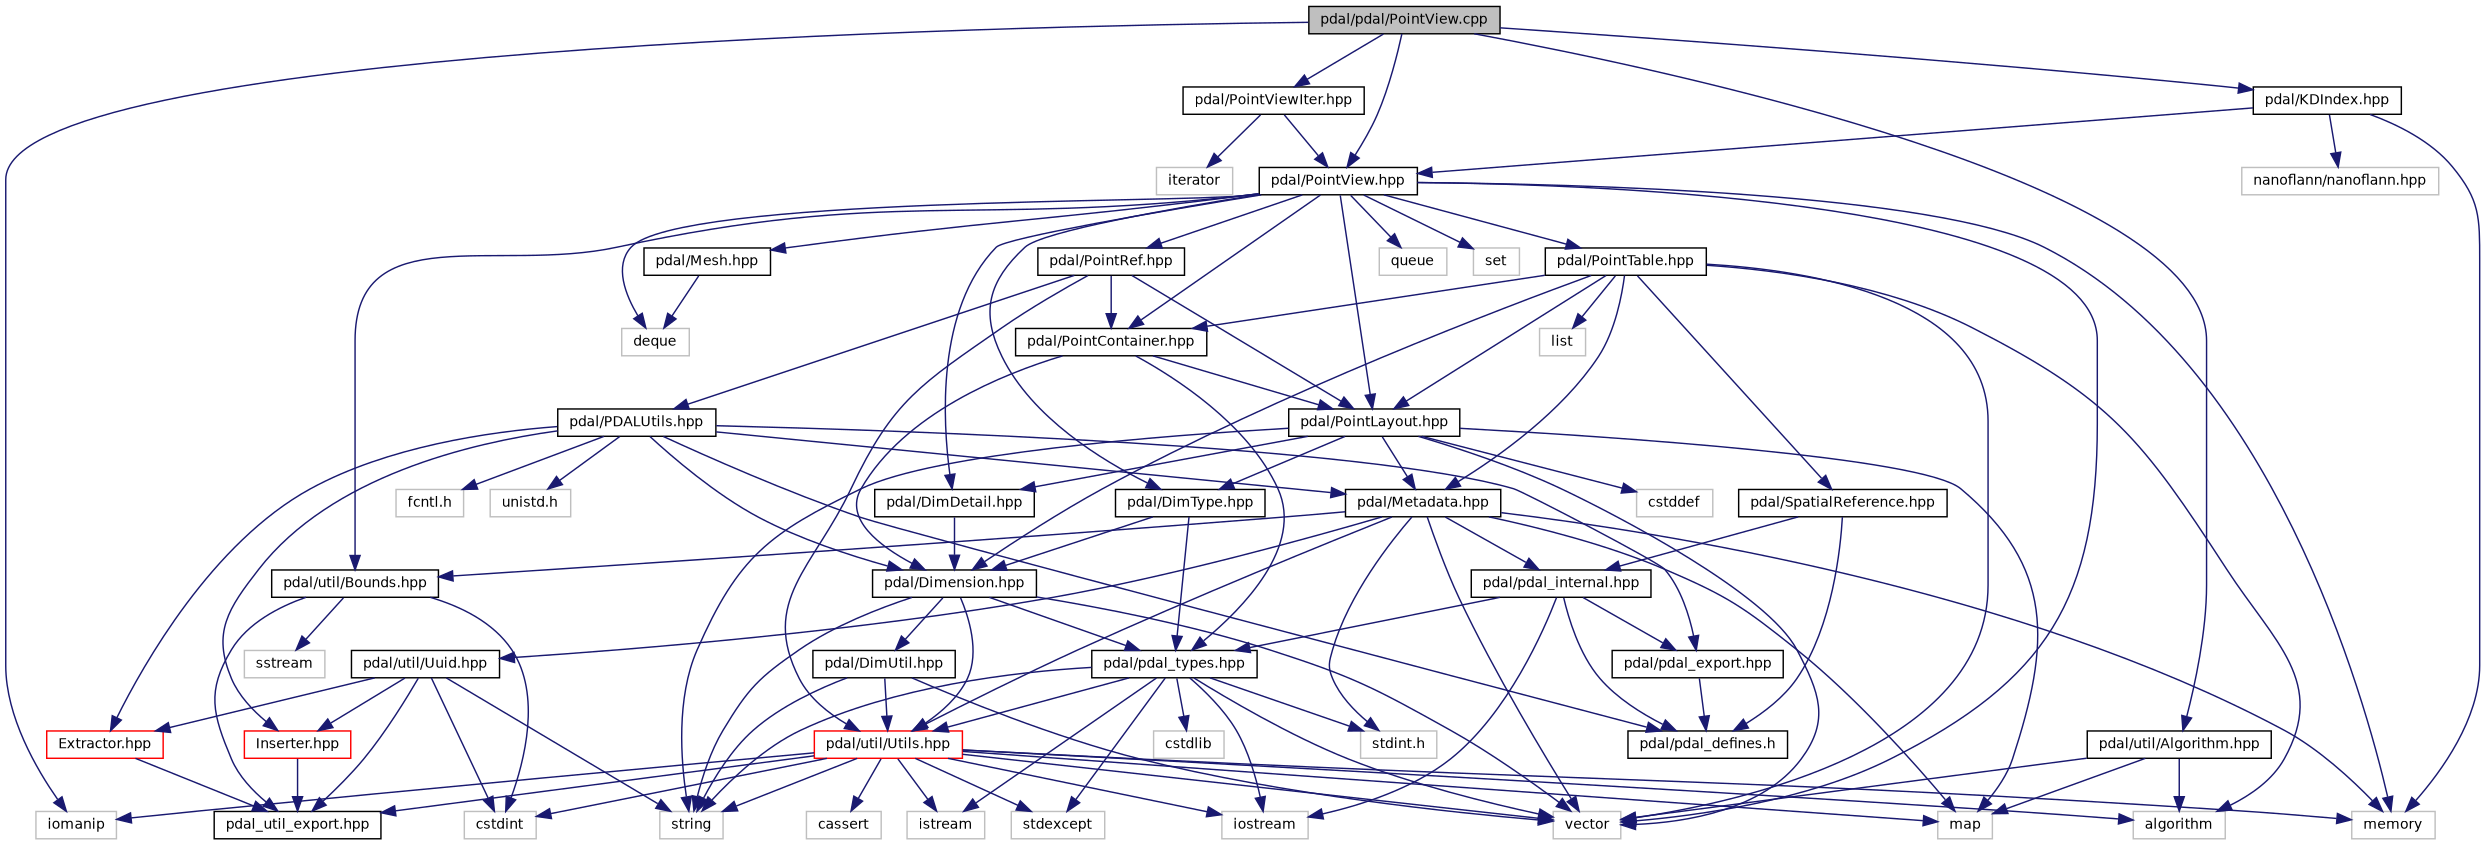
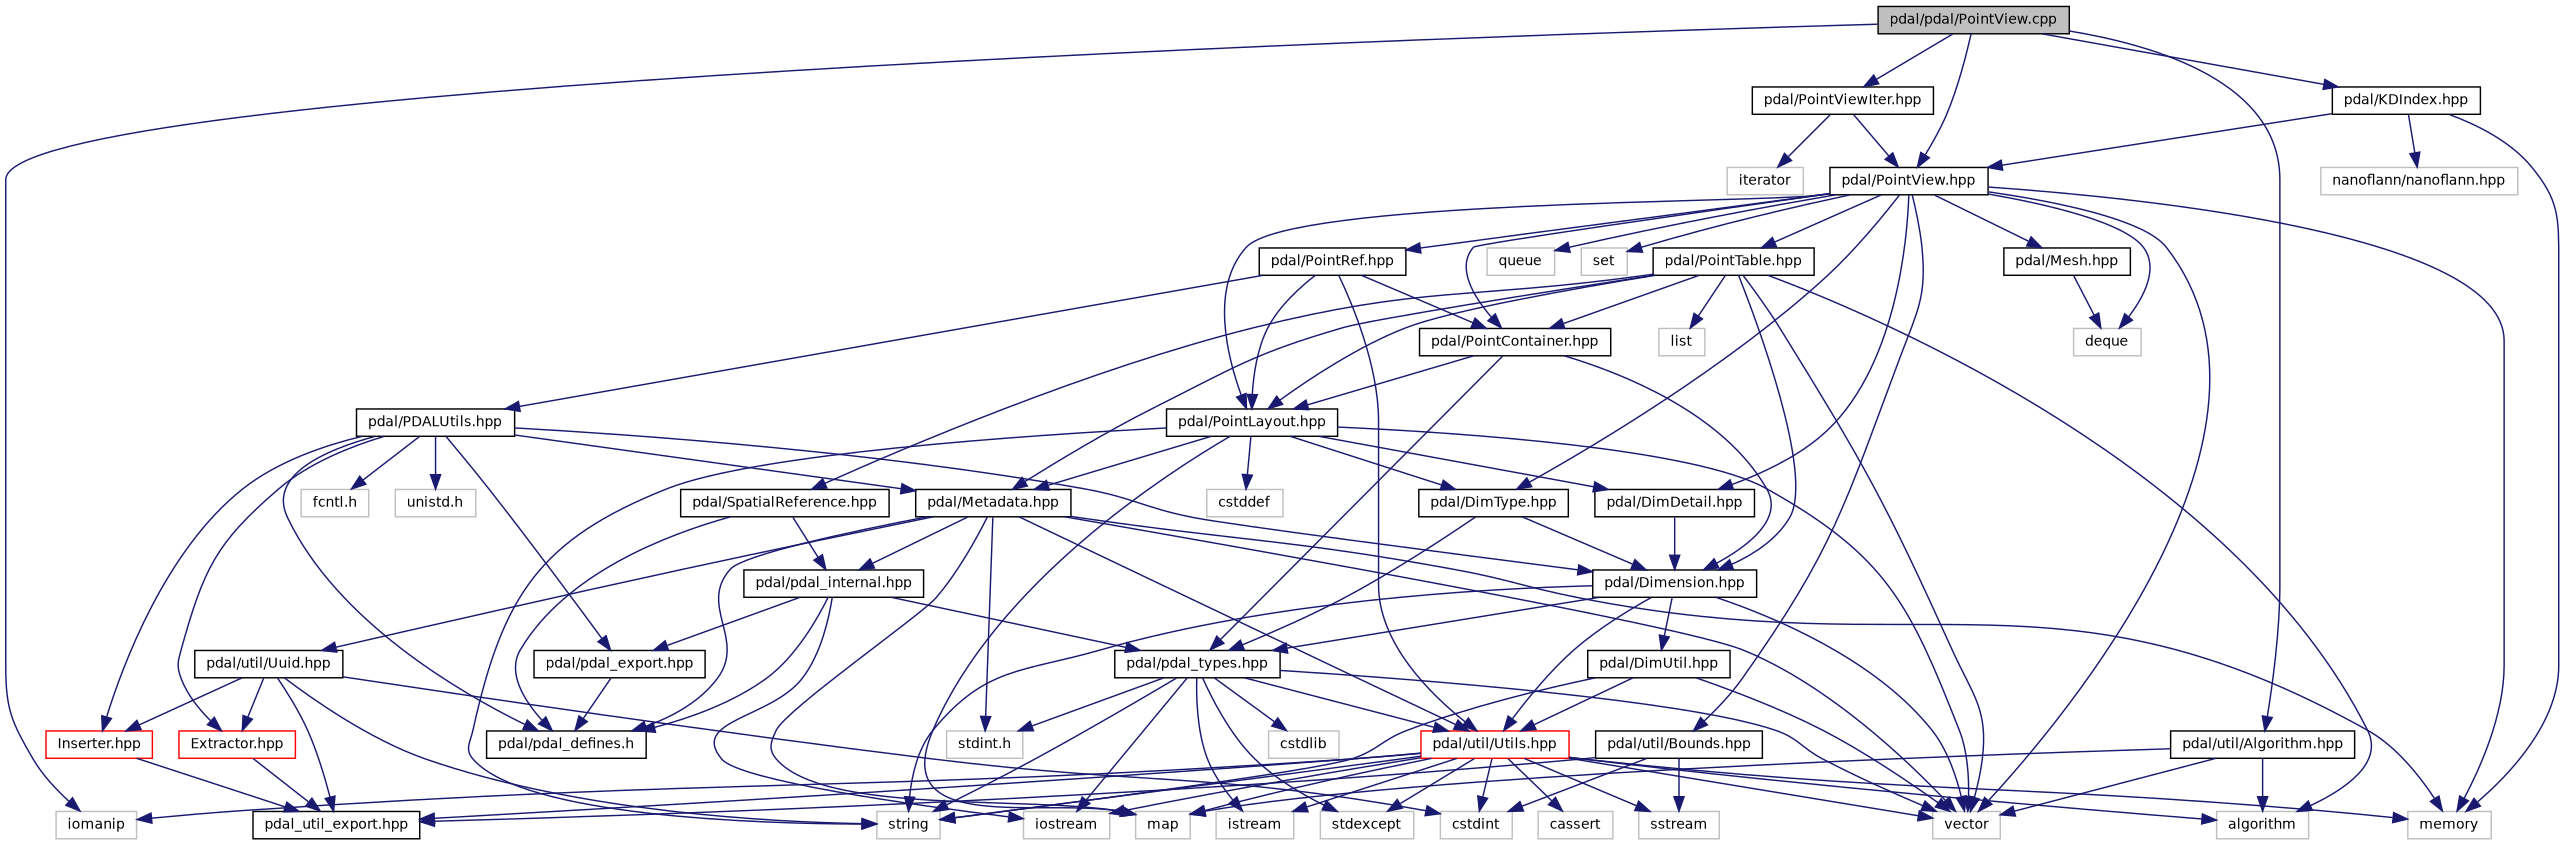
(899, 546) -> (731, 569)
none -> (1594, 788)
